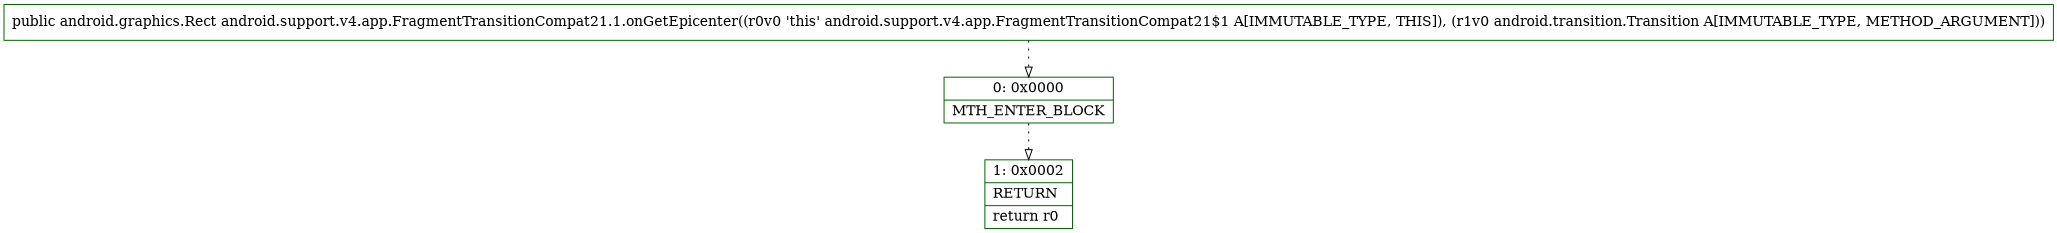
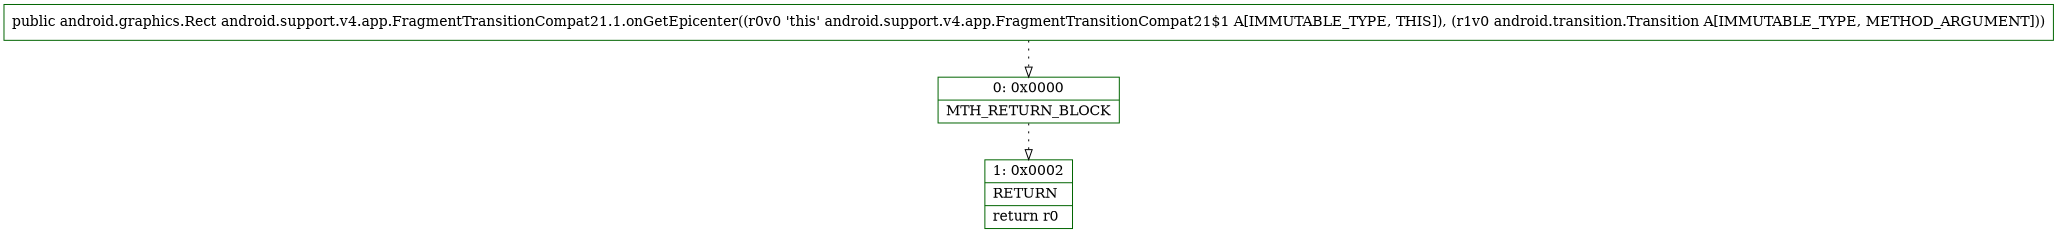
(1029, 111) -> (1029, 111)
